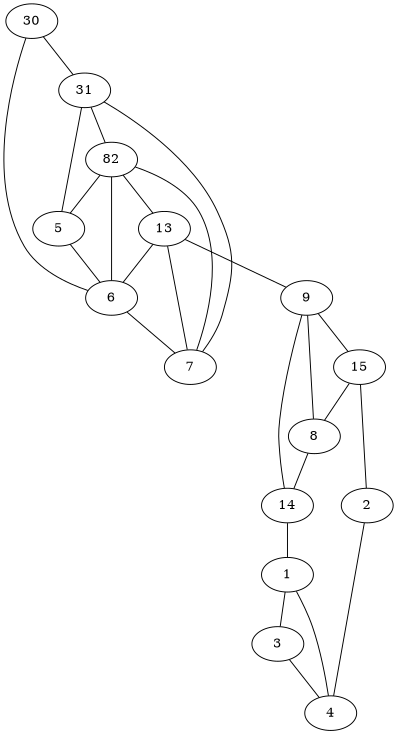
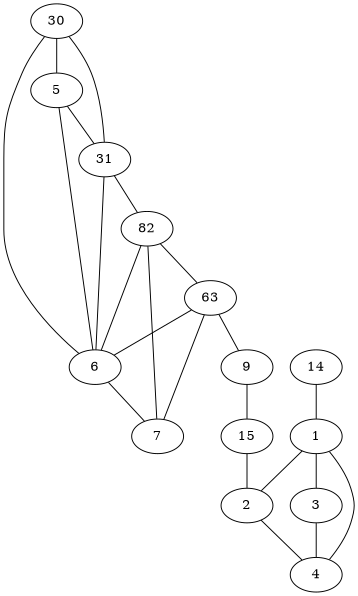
(85, 194) -> (57, 56)
(215, 207) -> (100, 263)
(164, 229) -> (210, 298)
(282, 401) -> none
(314, 436) -> none
none -> (282, 471)
